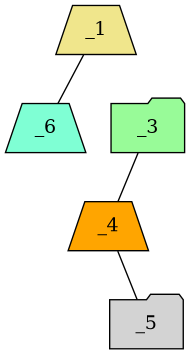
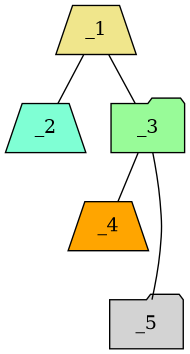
none -> (122, 79)
(46, 128) -> (46, 128)
(127, 275) -> (162, 226)
